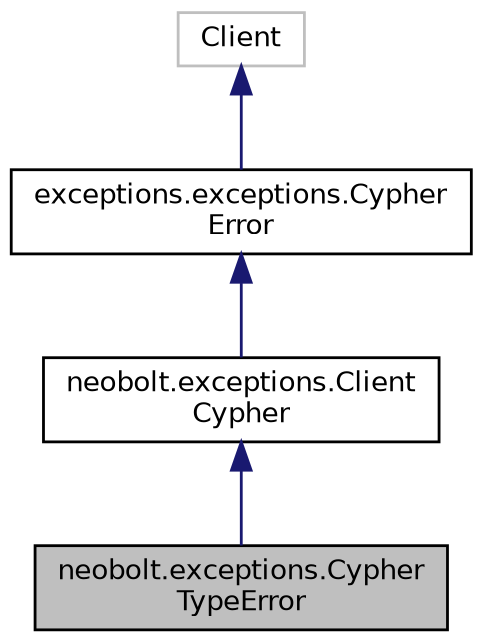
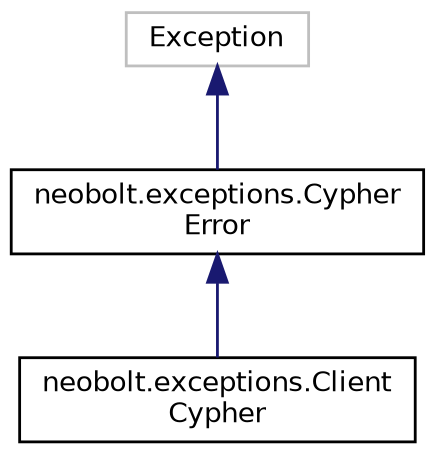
(241, 39) -> (217, 39)
(241, 212) -> (217, 212)
(241, 588) -> none
